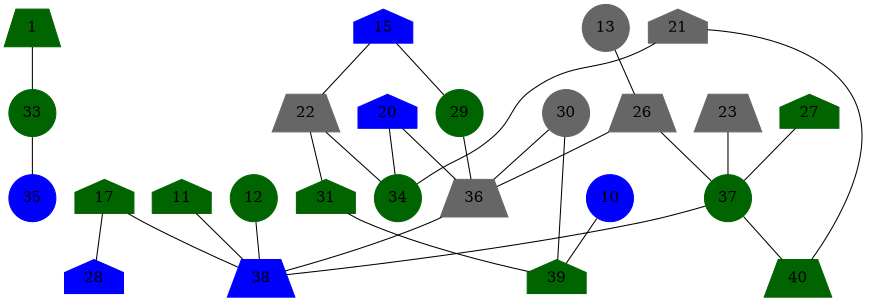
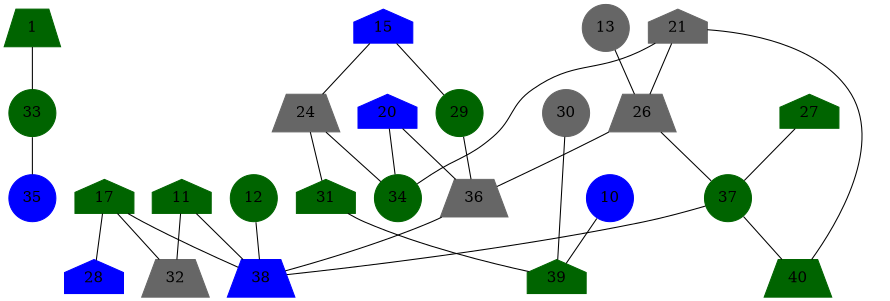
none -> (661, 69)
(306, 113) -> (306, 113)
(728, 113) -> none
(521, 154) -> none
none -> (175, 278)
